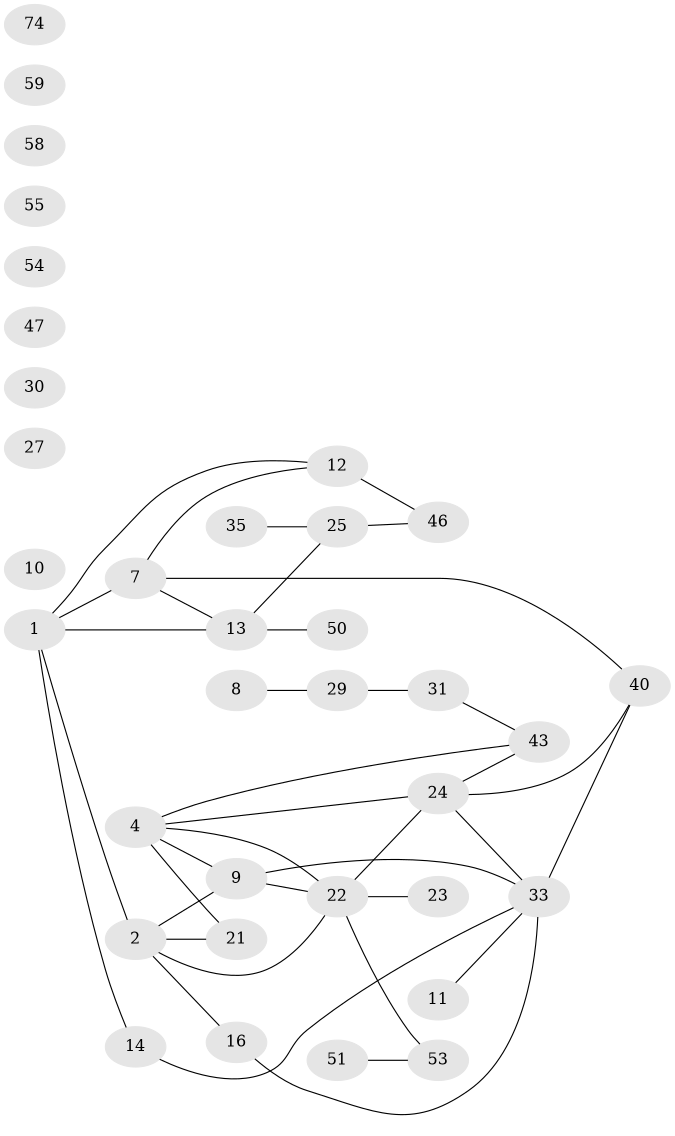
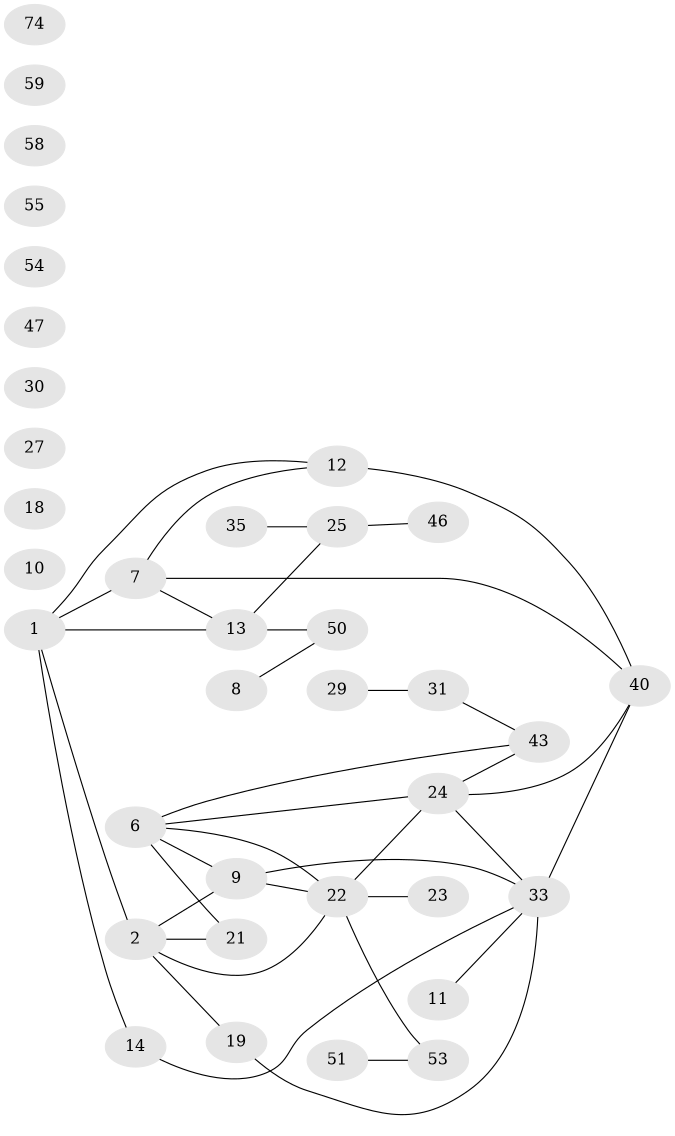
(388, 494) -> (531, 525)
none -> (35, 509)
(287, 690) -> (287, 660)
(136, 827) -> (136, 827)
(236, 1042) -> (236, 1042)
